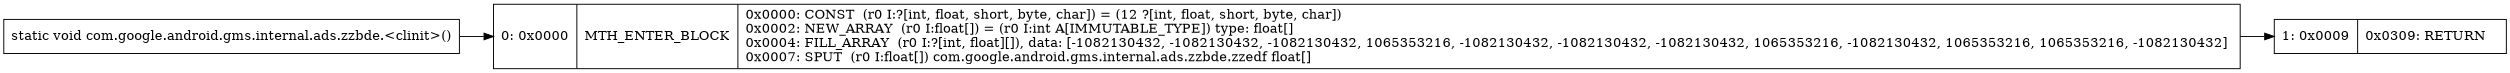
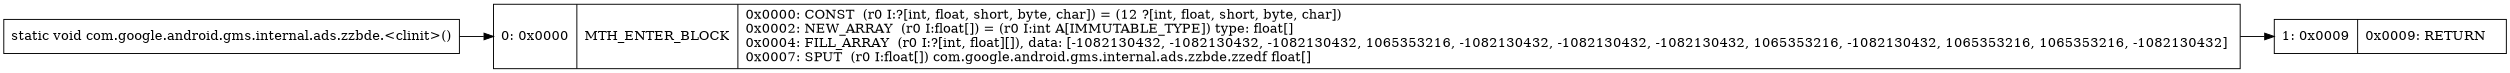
(2432, 36) -> (2432, 36)
